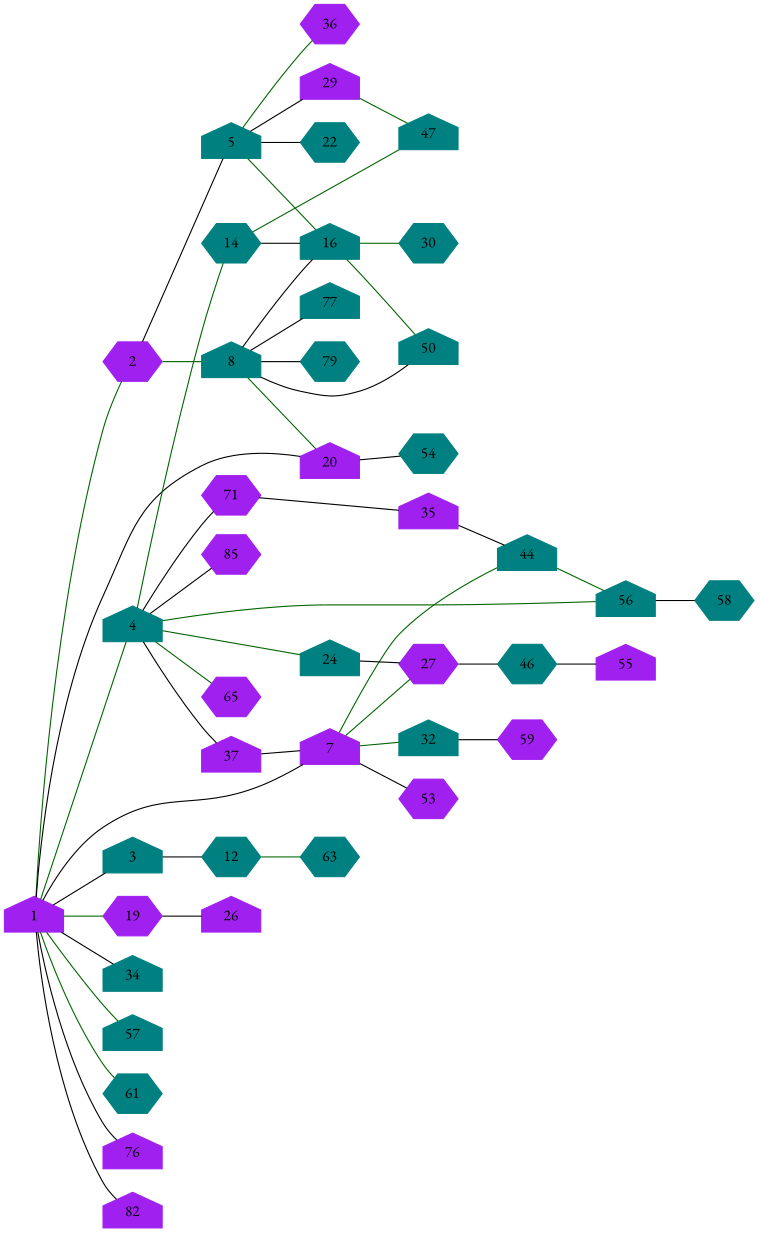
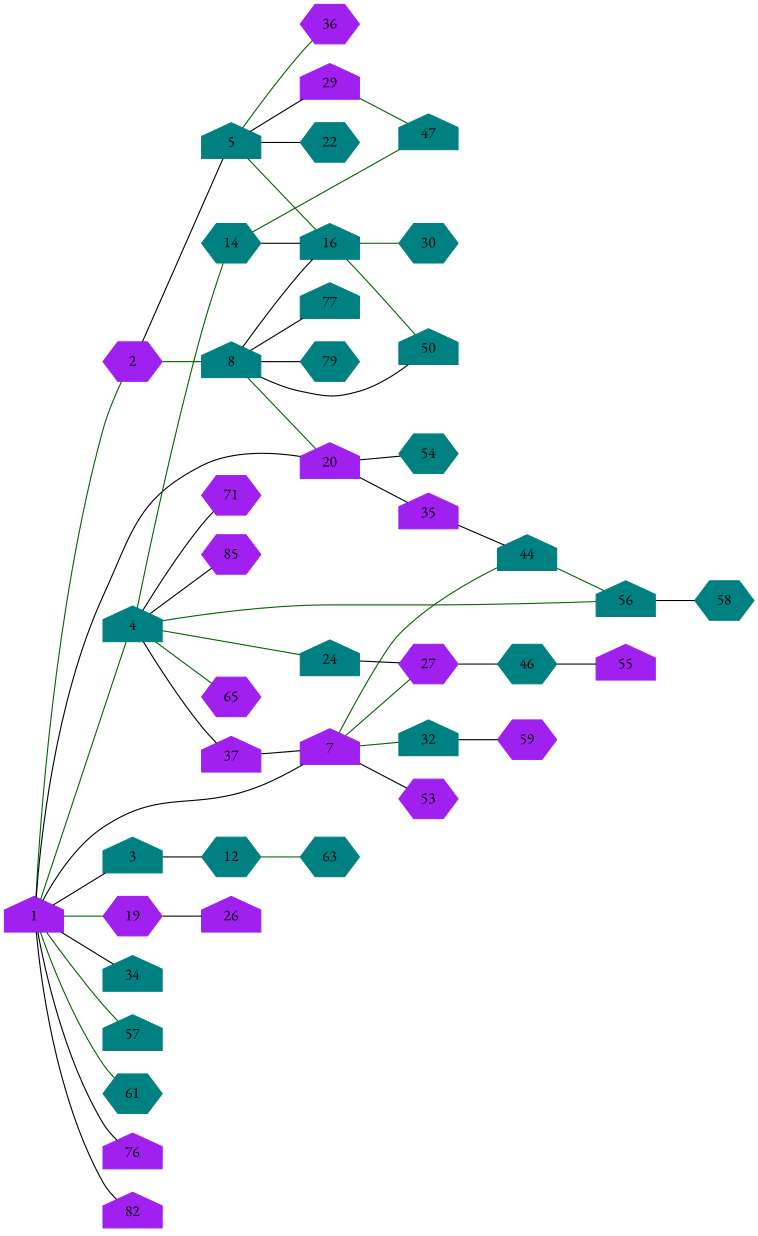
(329, 504) -> (384, 490)
